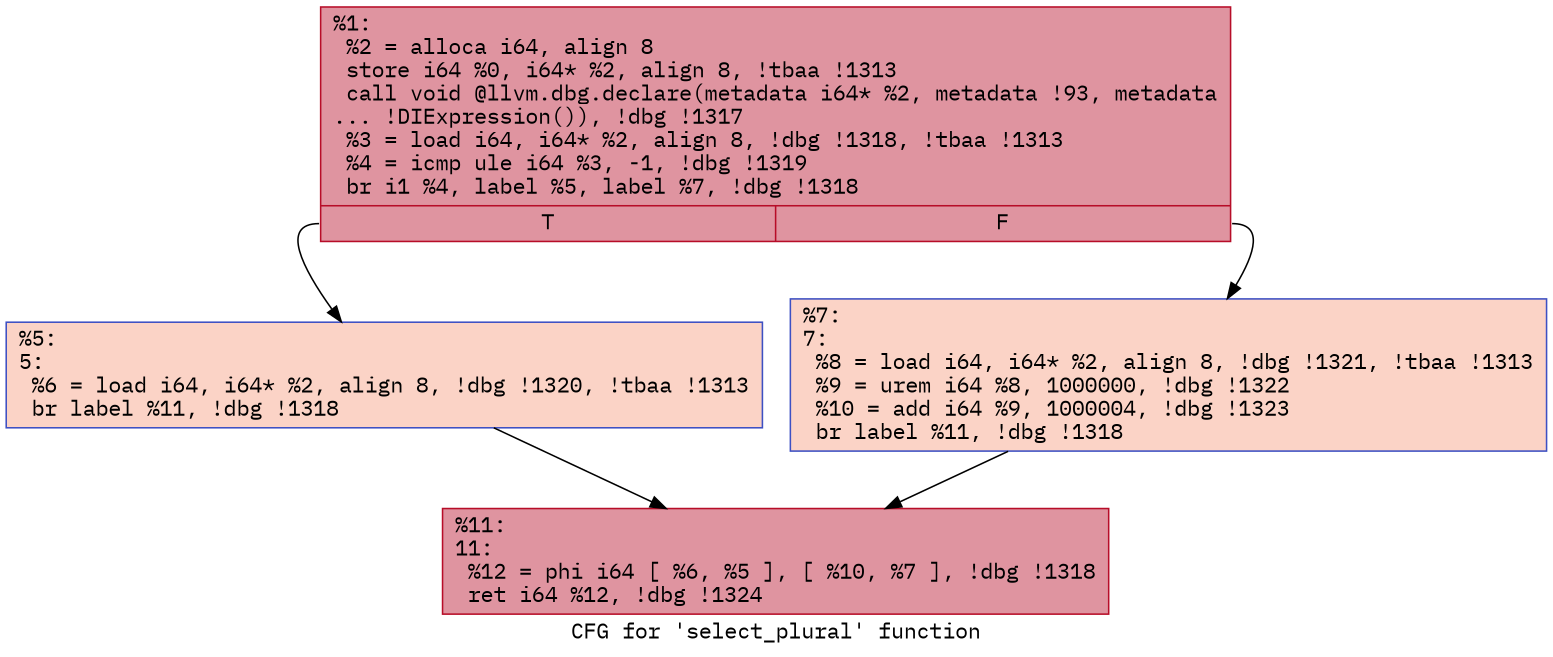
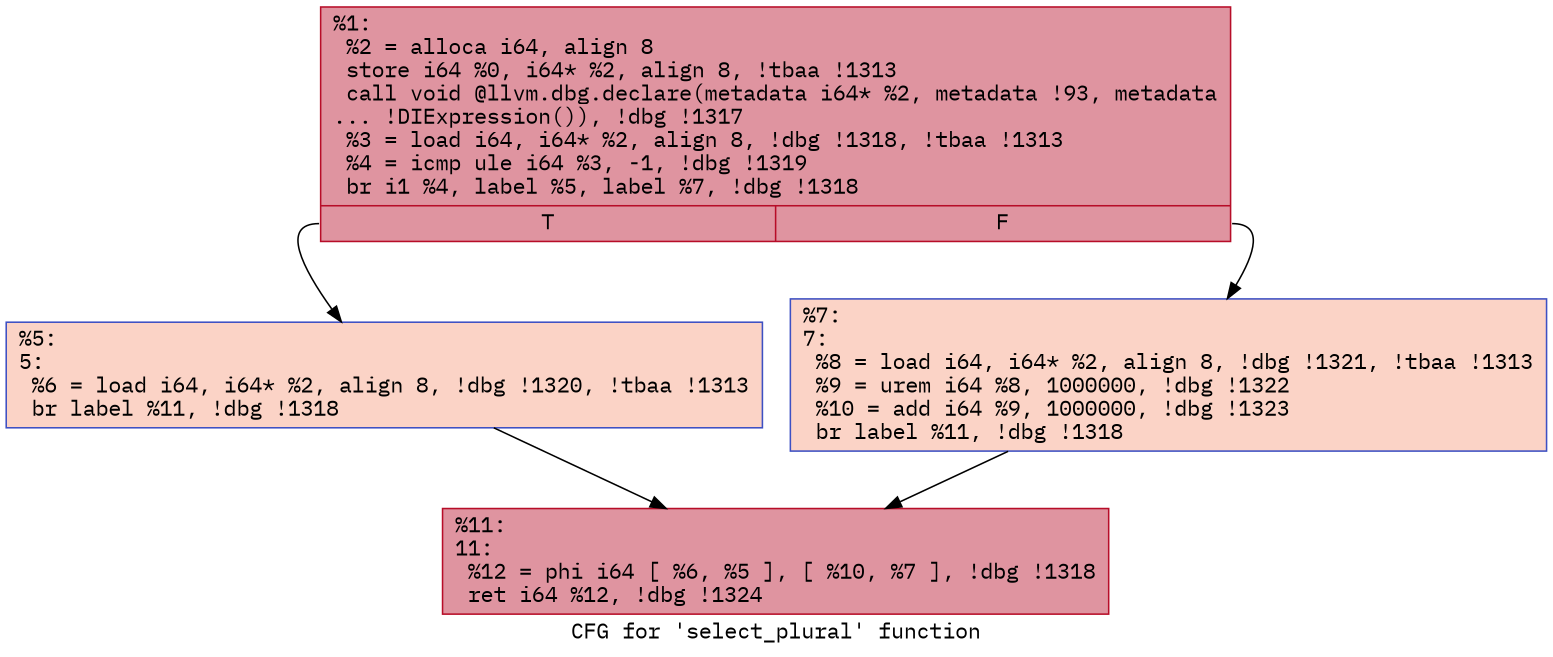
(1047, 409) -> (1047, 409)
